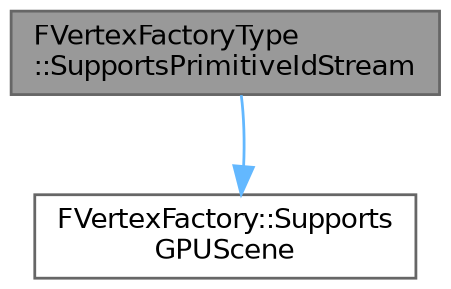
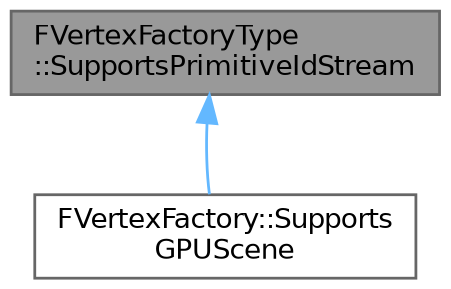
(244, 131) -> (207, 159)
